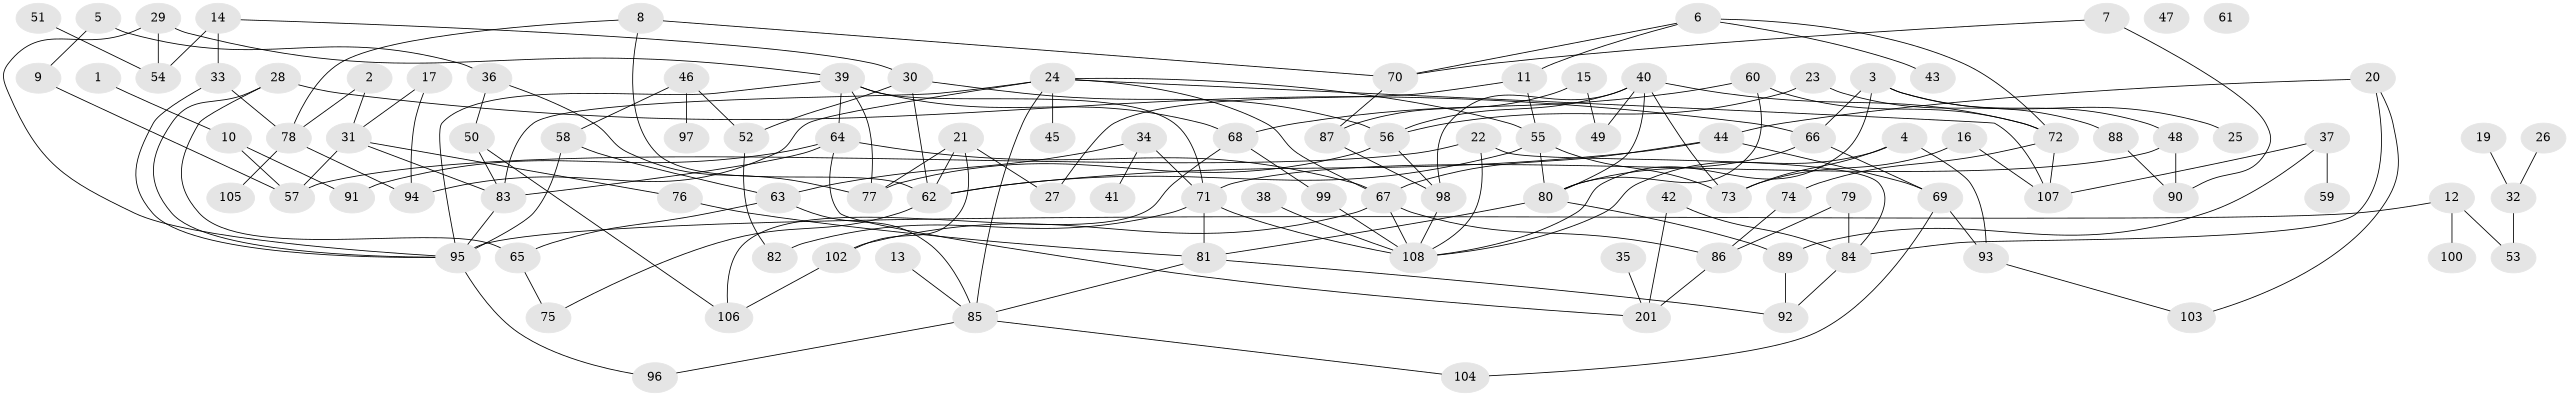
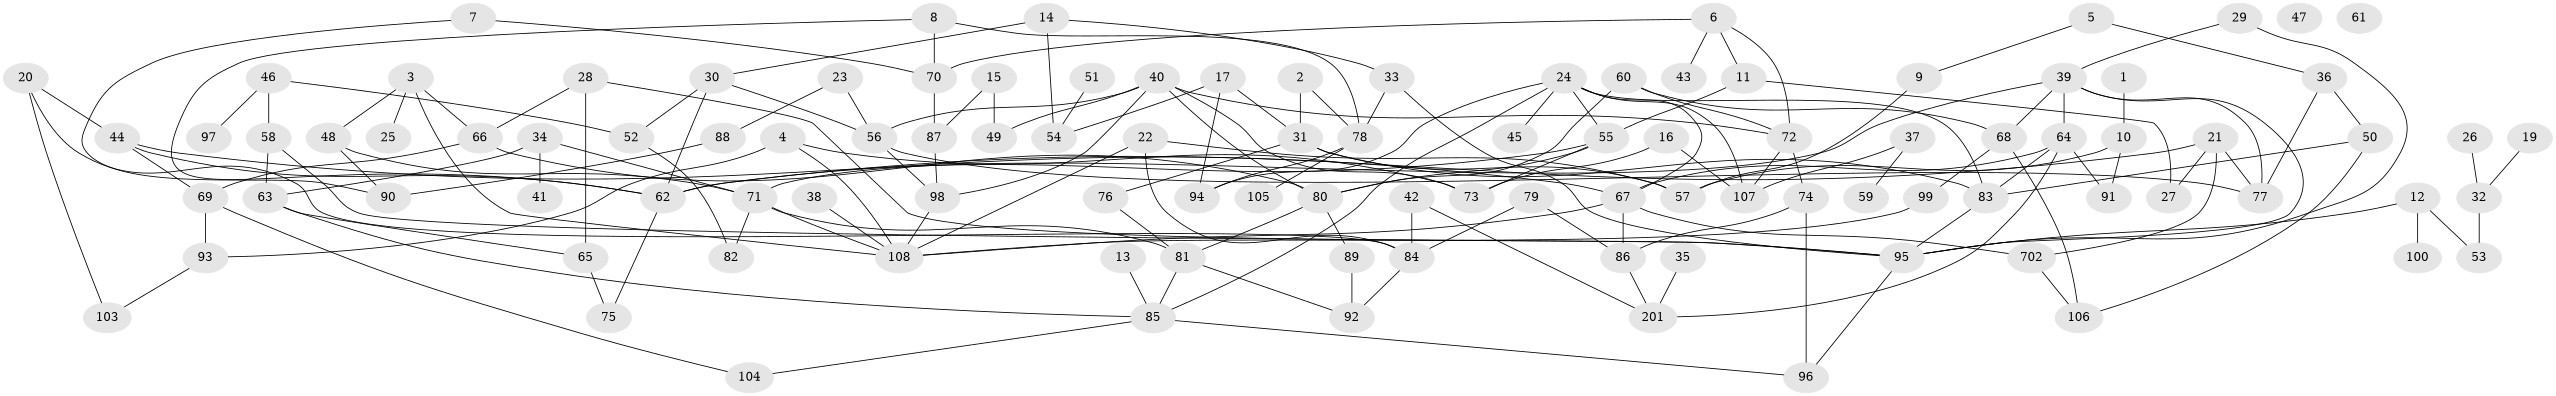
(158, 48) -> (1139, 110)
(2067, 235) -> none
(836, 258) -> (2032, 258)
none -> (1806, 288)
